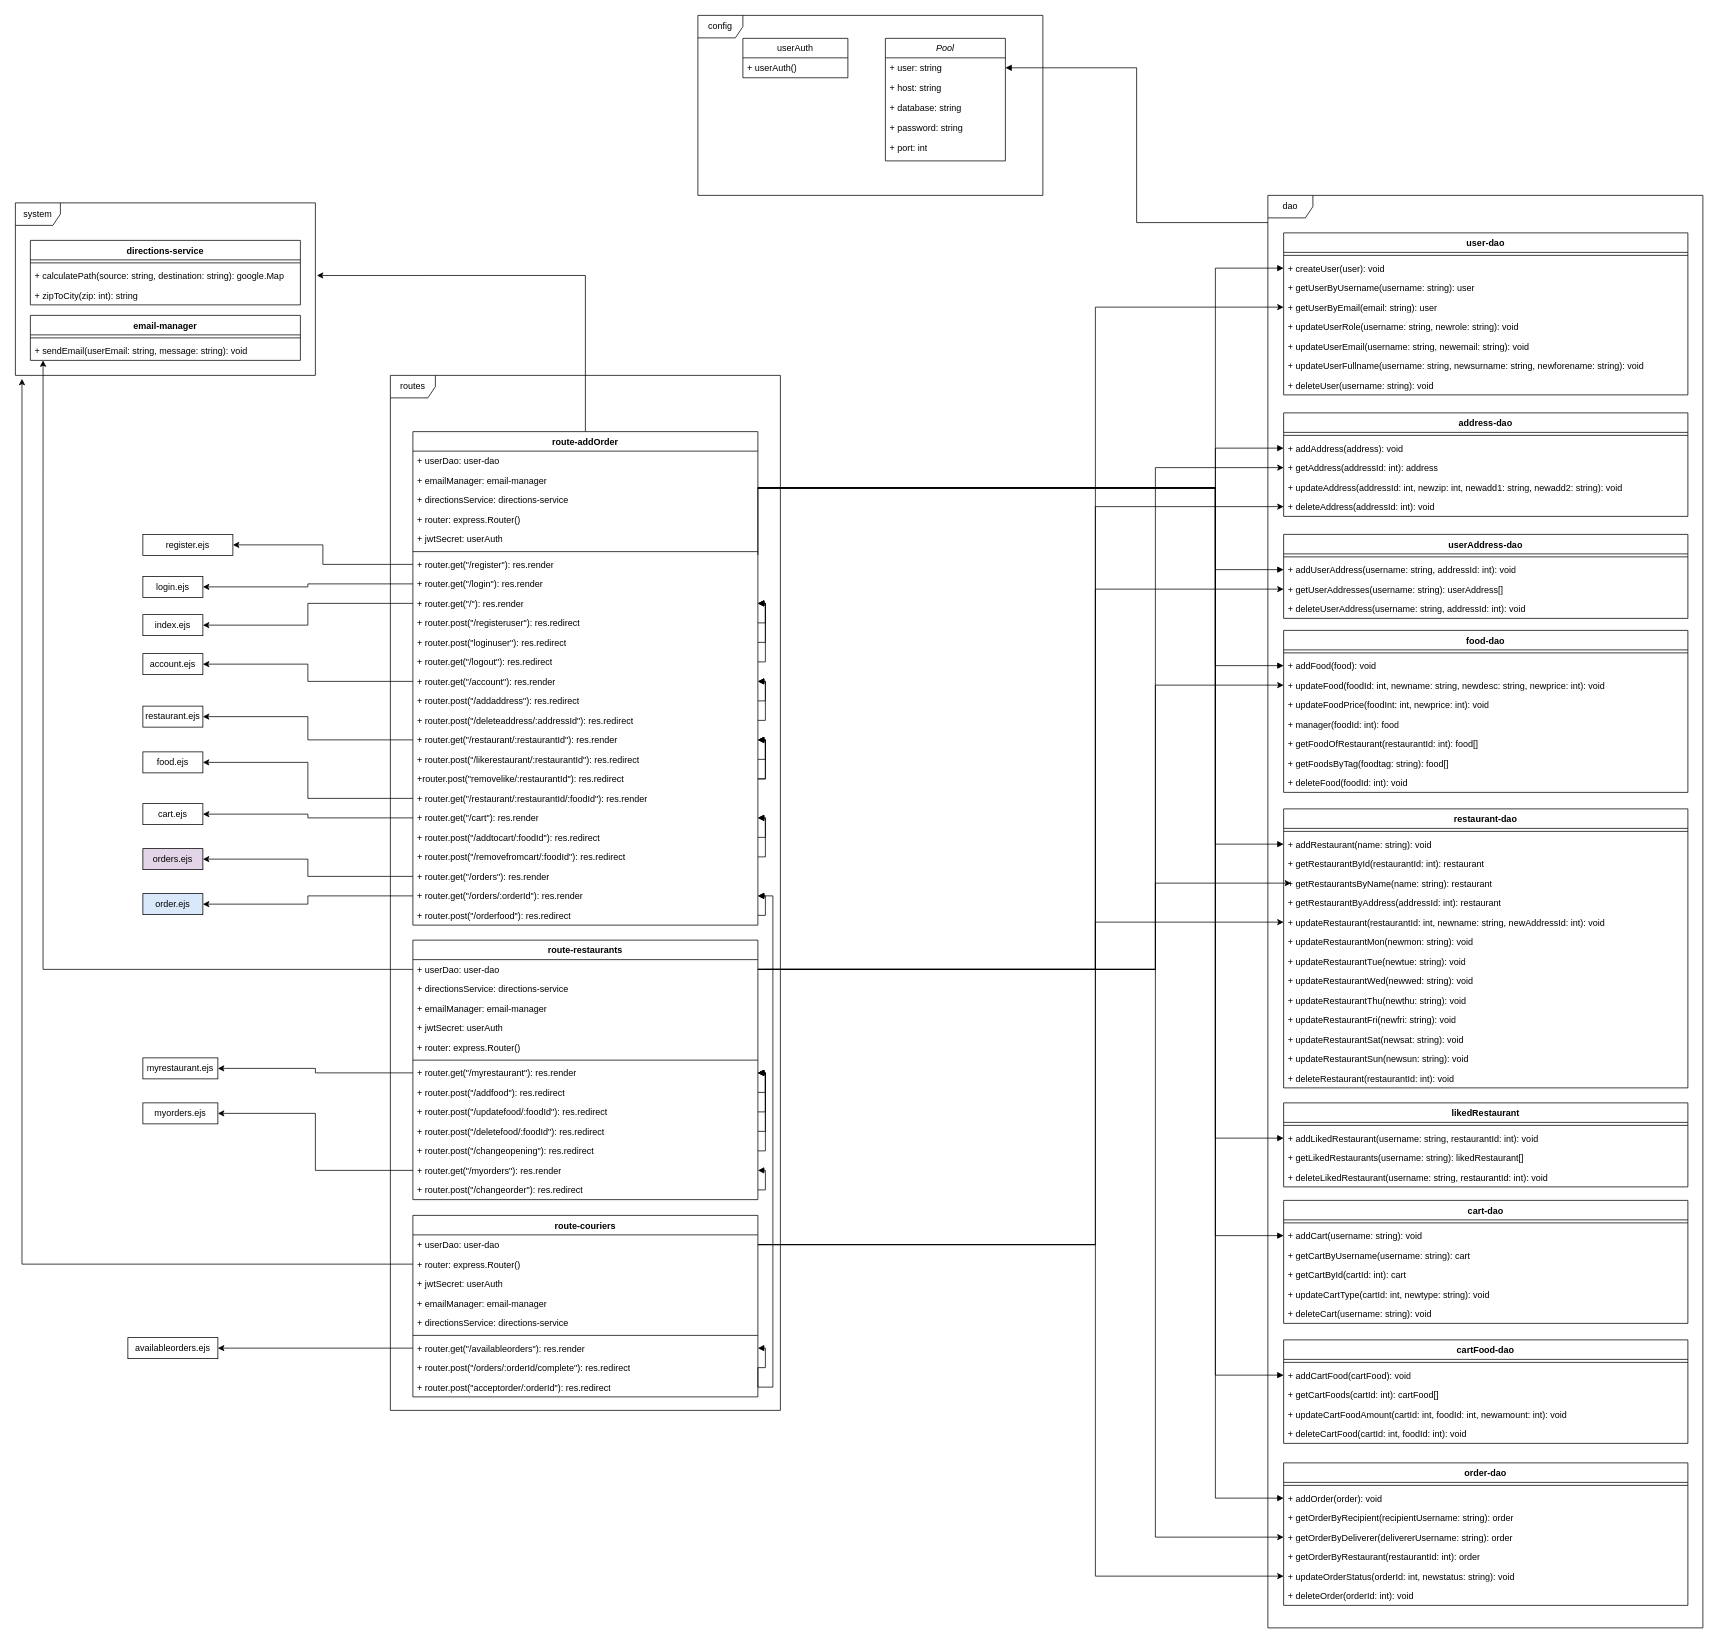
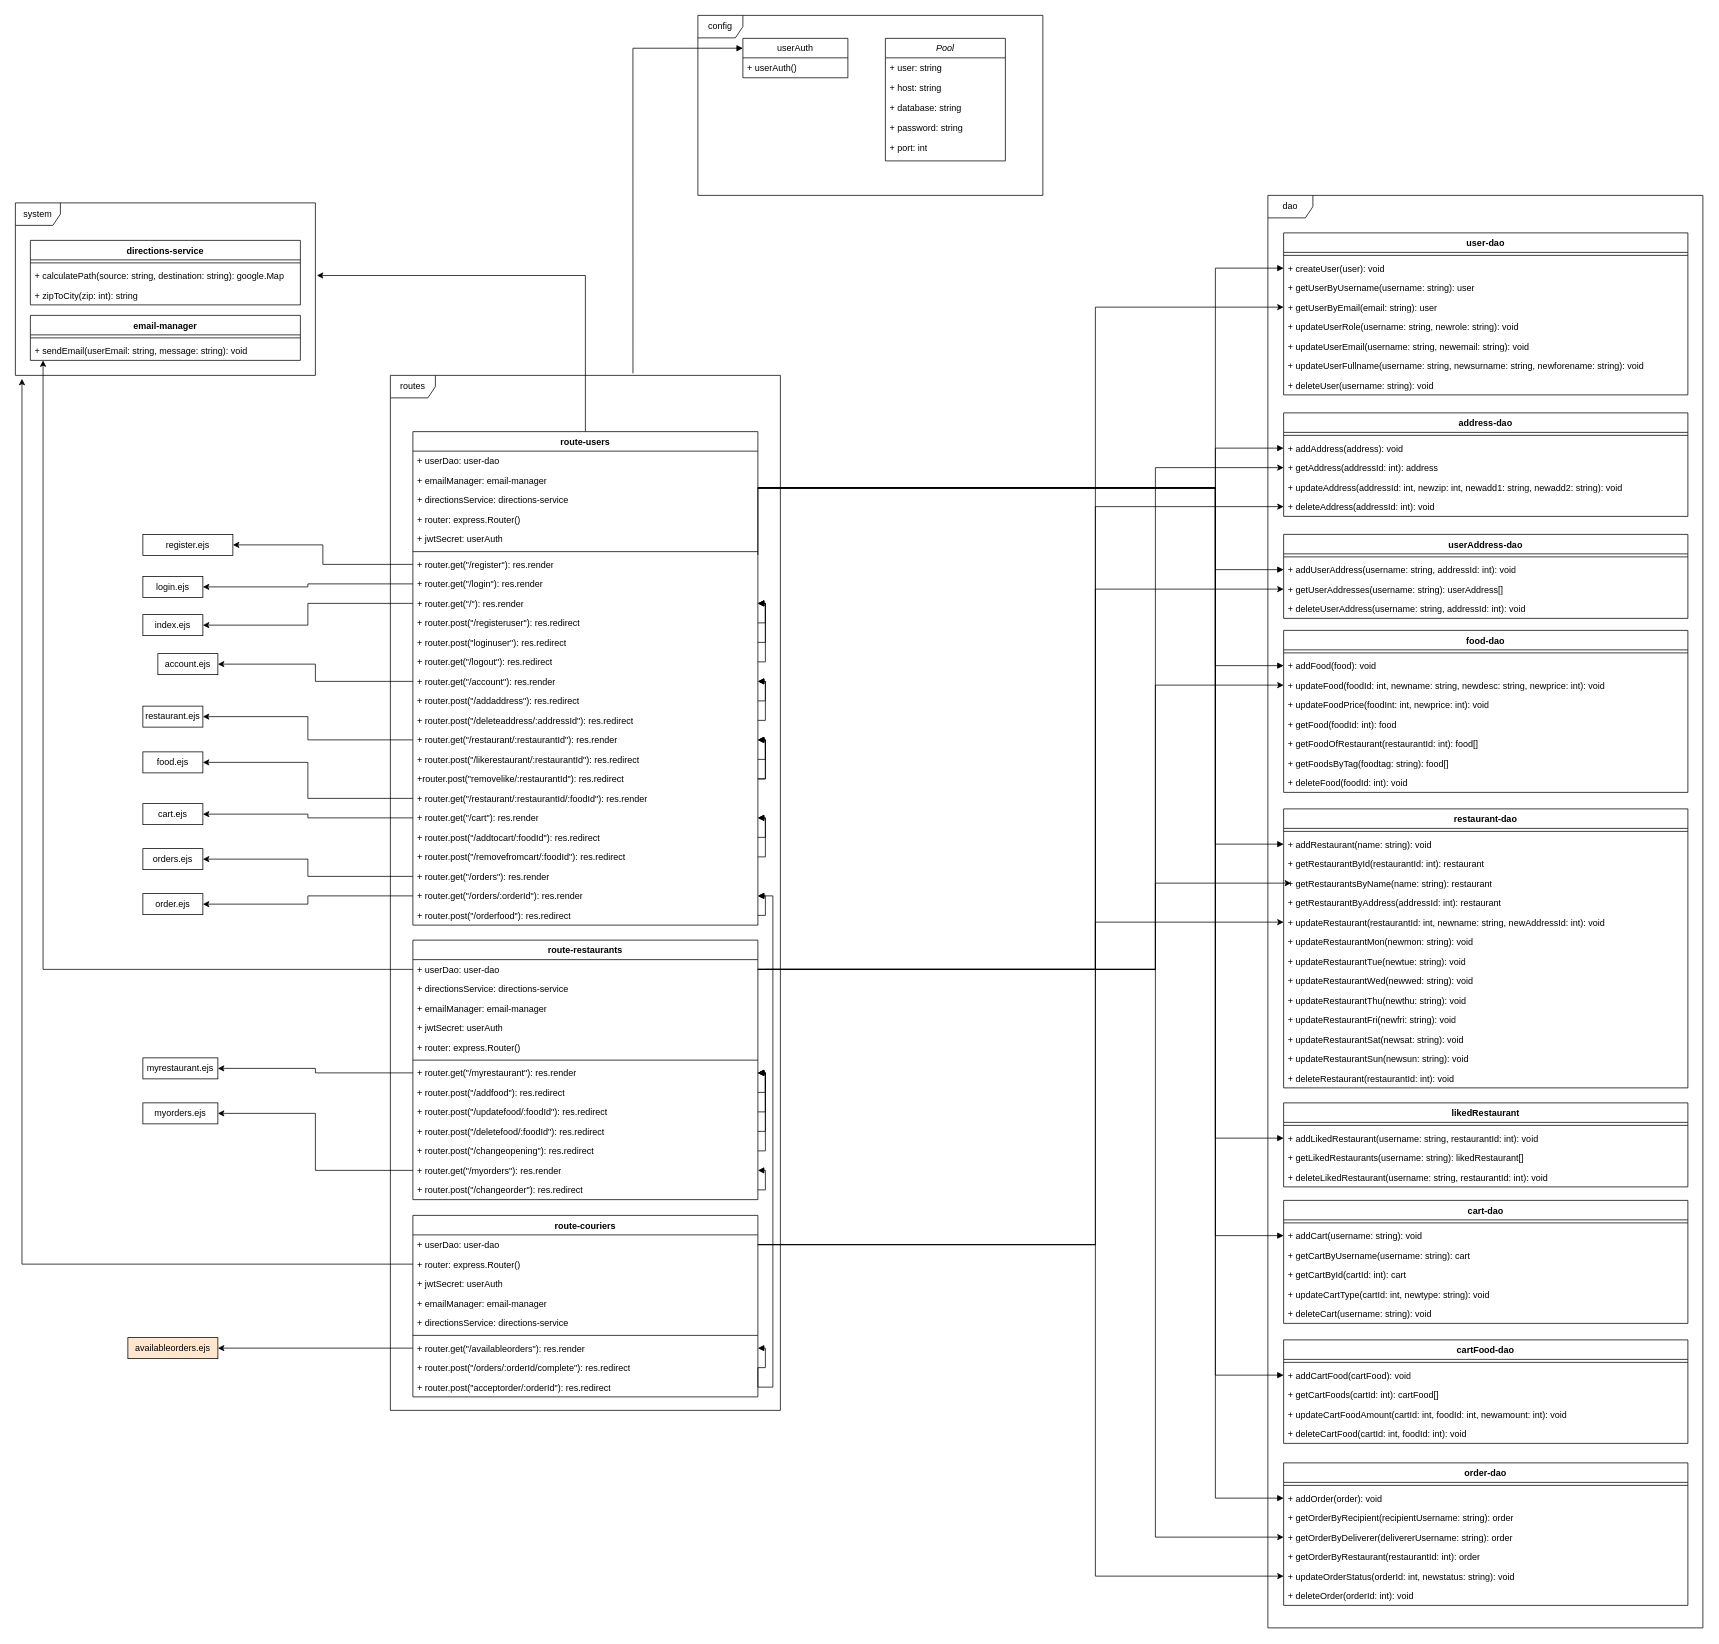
none -> (683, 48)
(1137, 147) -> none
(585, 442) -> (585, 442)
(173, 664) -> (188, 664)
(1352, 725) -> (1352, 725)
(173, 859) -> (173, 859)
(173, 904) -> (173, 904)
(173, 1348) -> (173, 1348)
